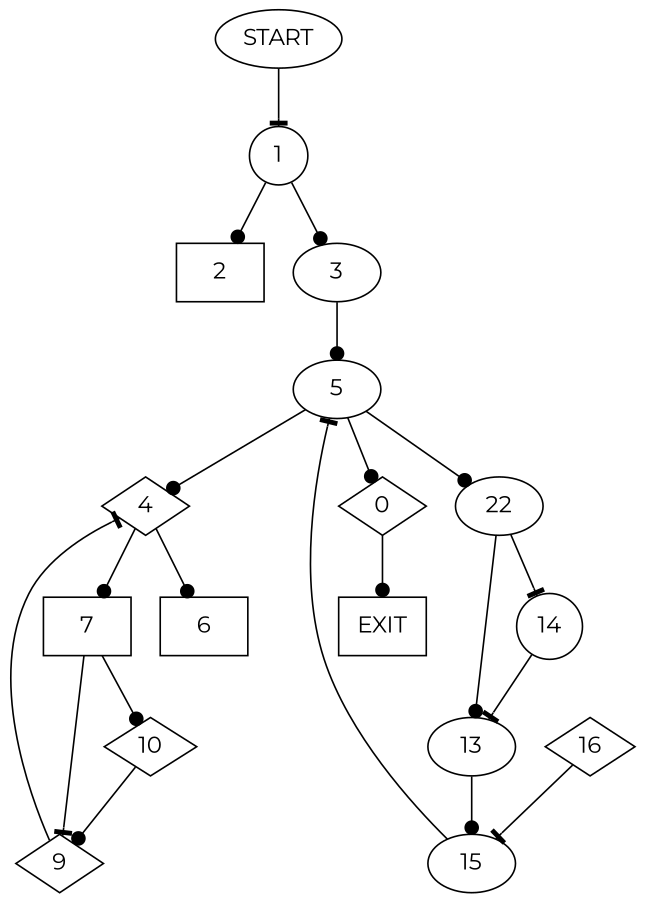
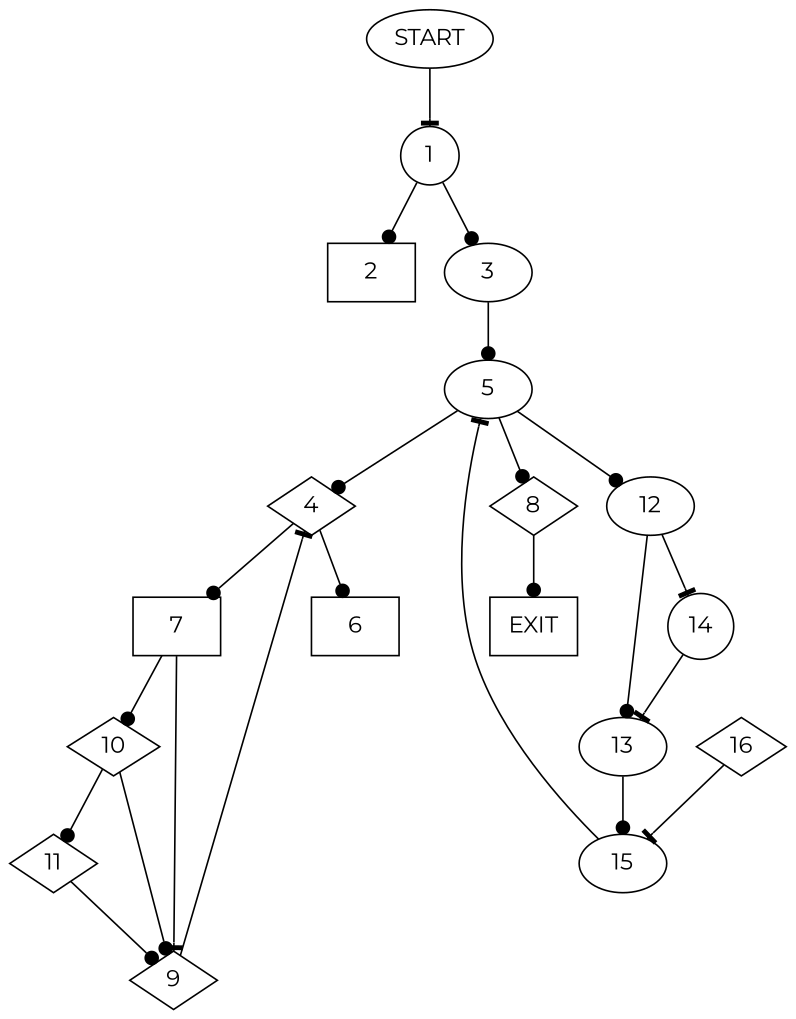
(382, 506) -> (534, 506)
(499, 506) -> (651, 506)
none -> (54, 864)
